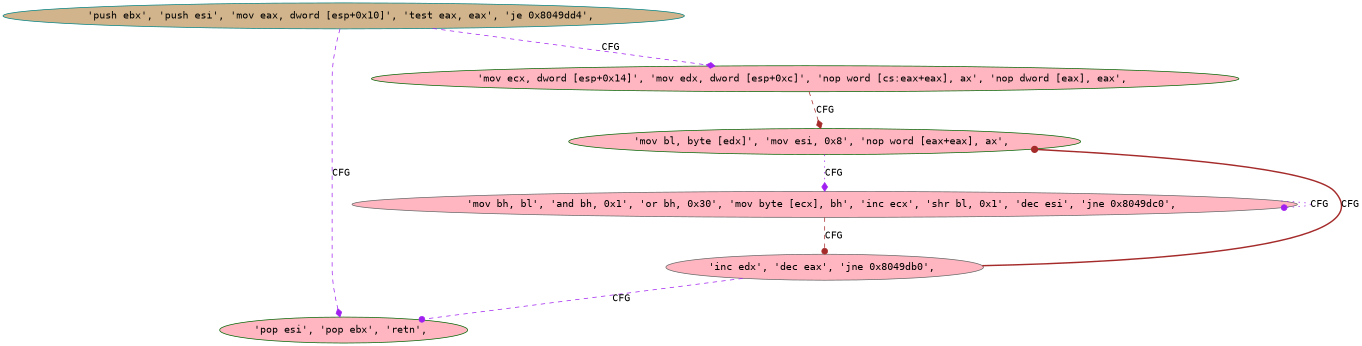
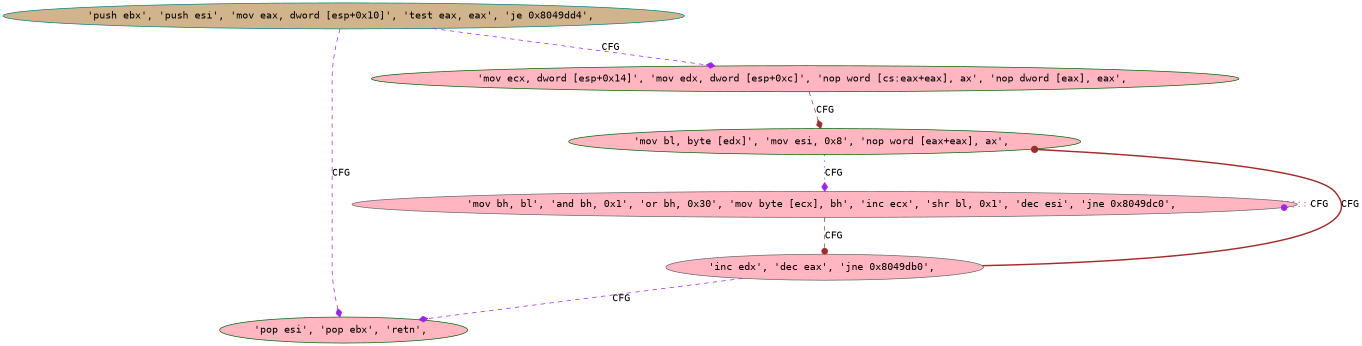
(584, 299) -> (585, 299)
